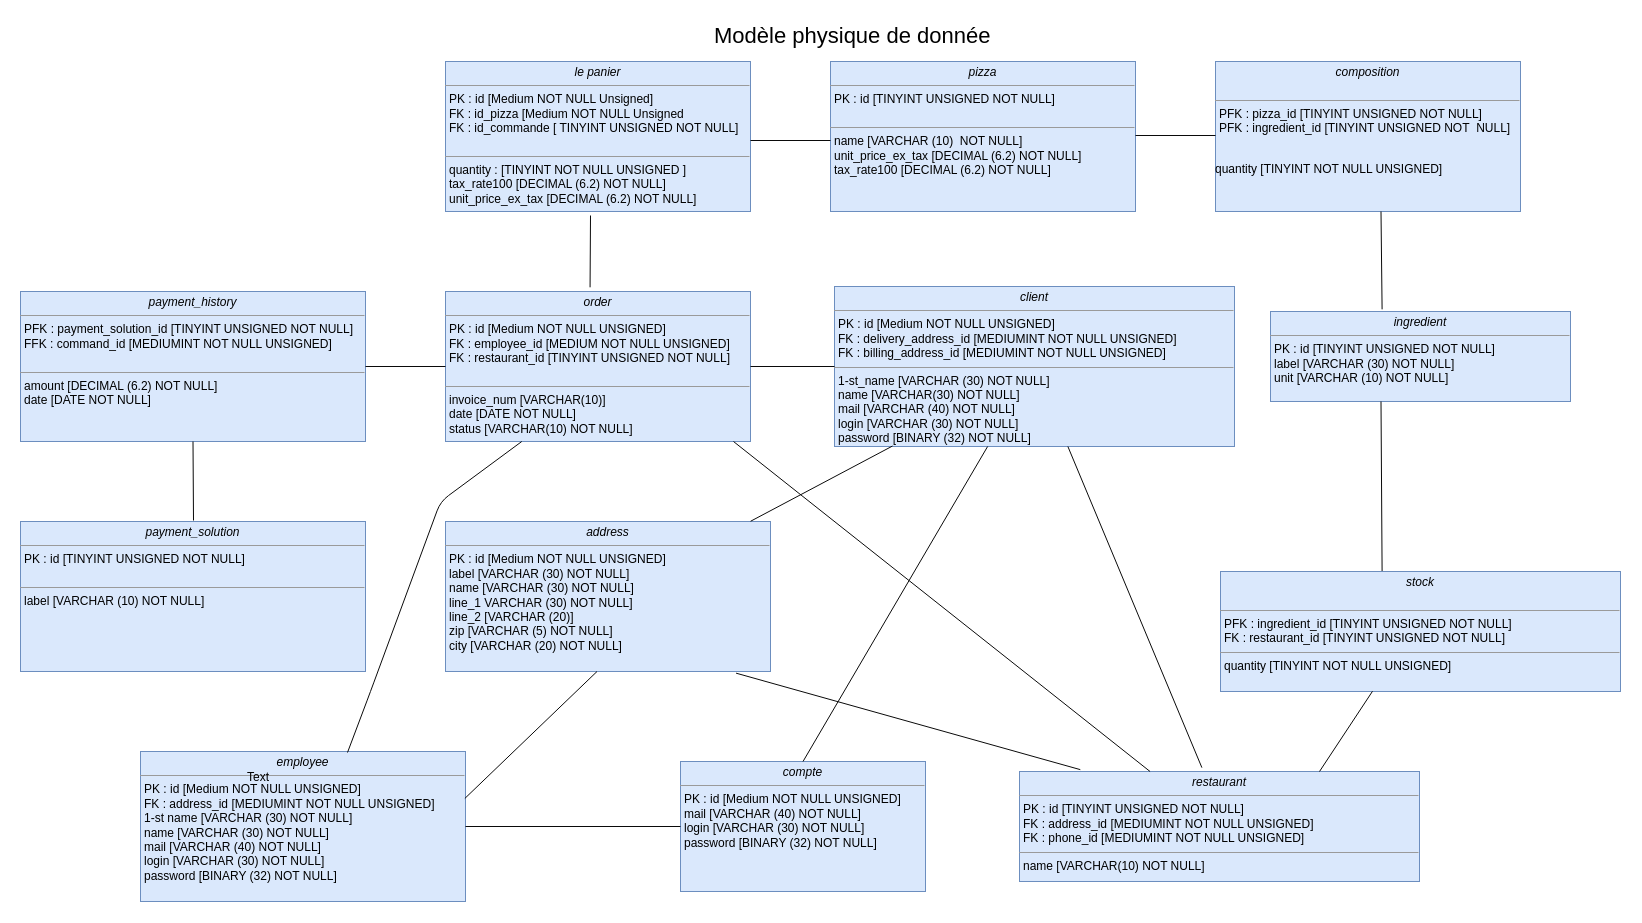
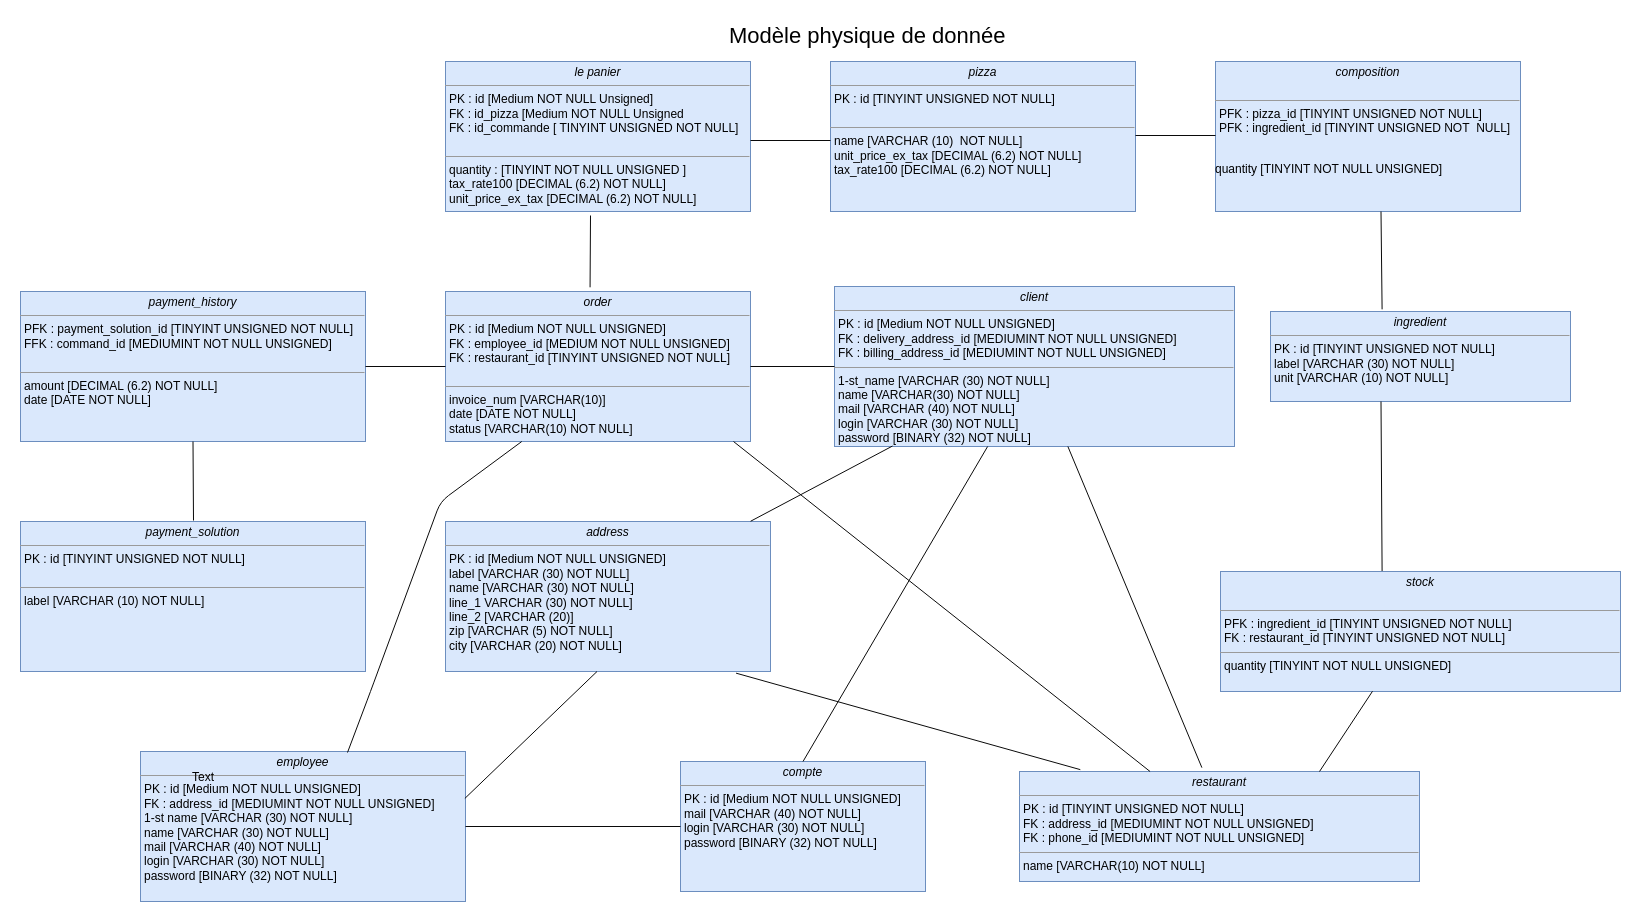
(858, 31) -> (873, 31)
(266, 778) -> (211, 778)
